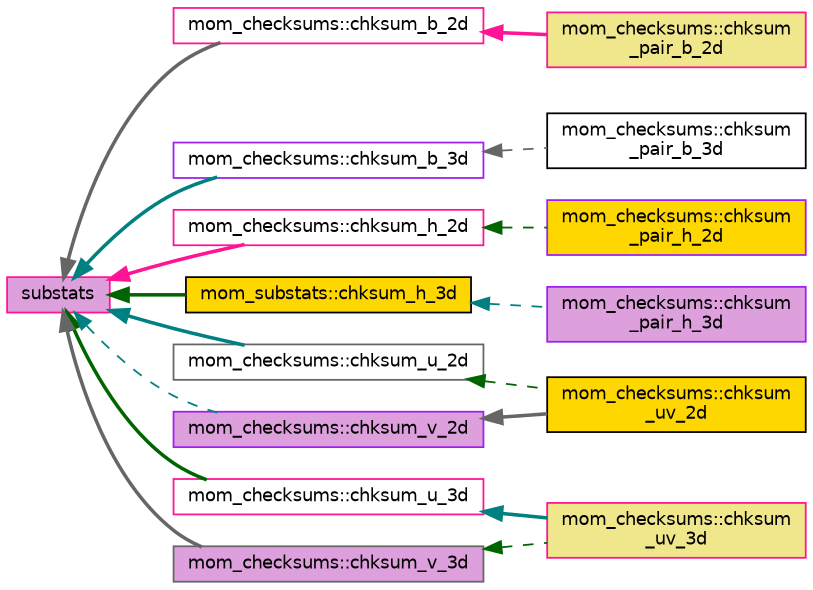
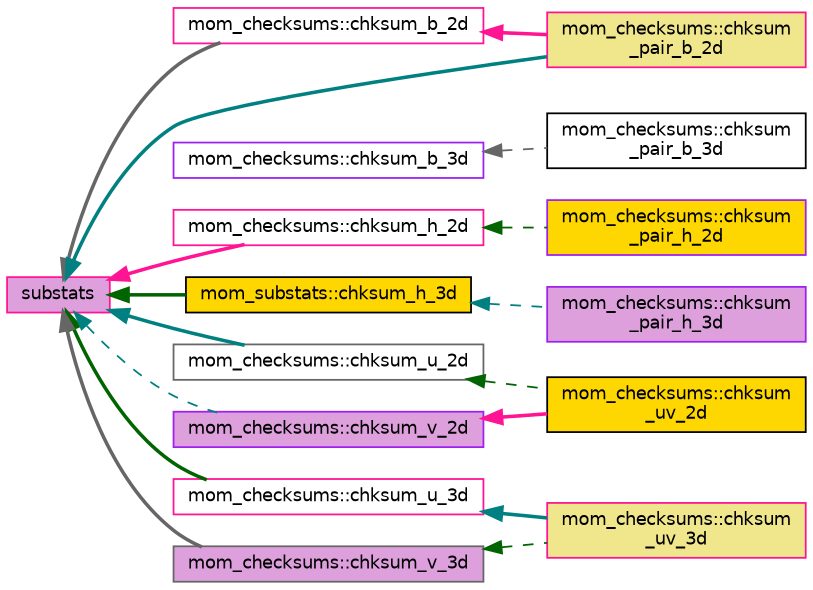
(146, 211) -> (275, 100)
(524, 415) -> (524, 415)
